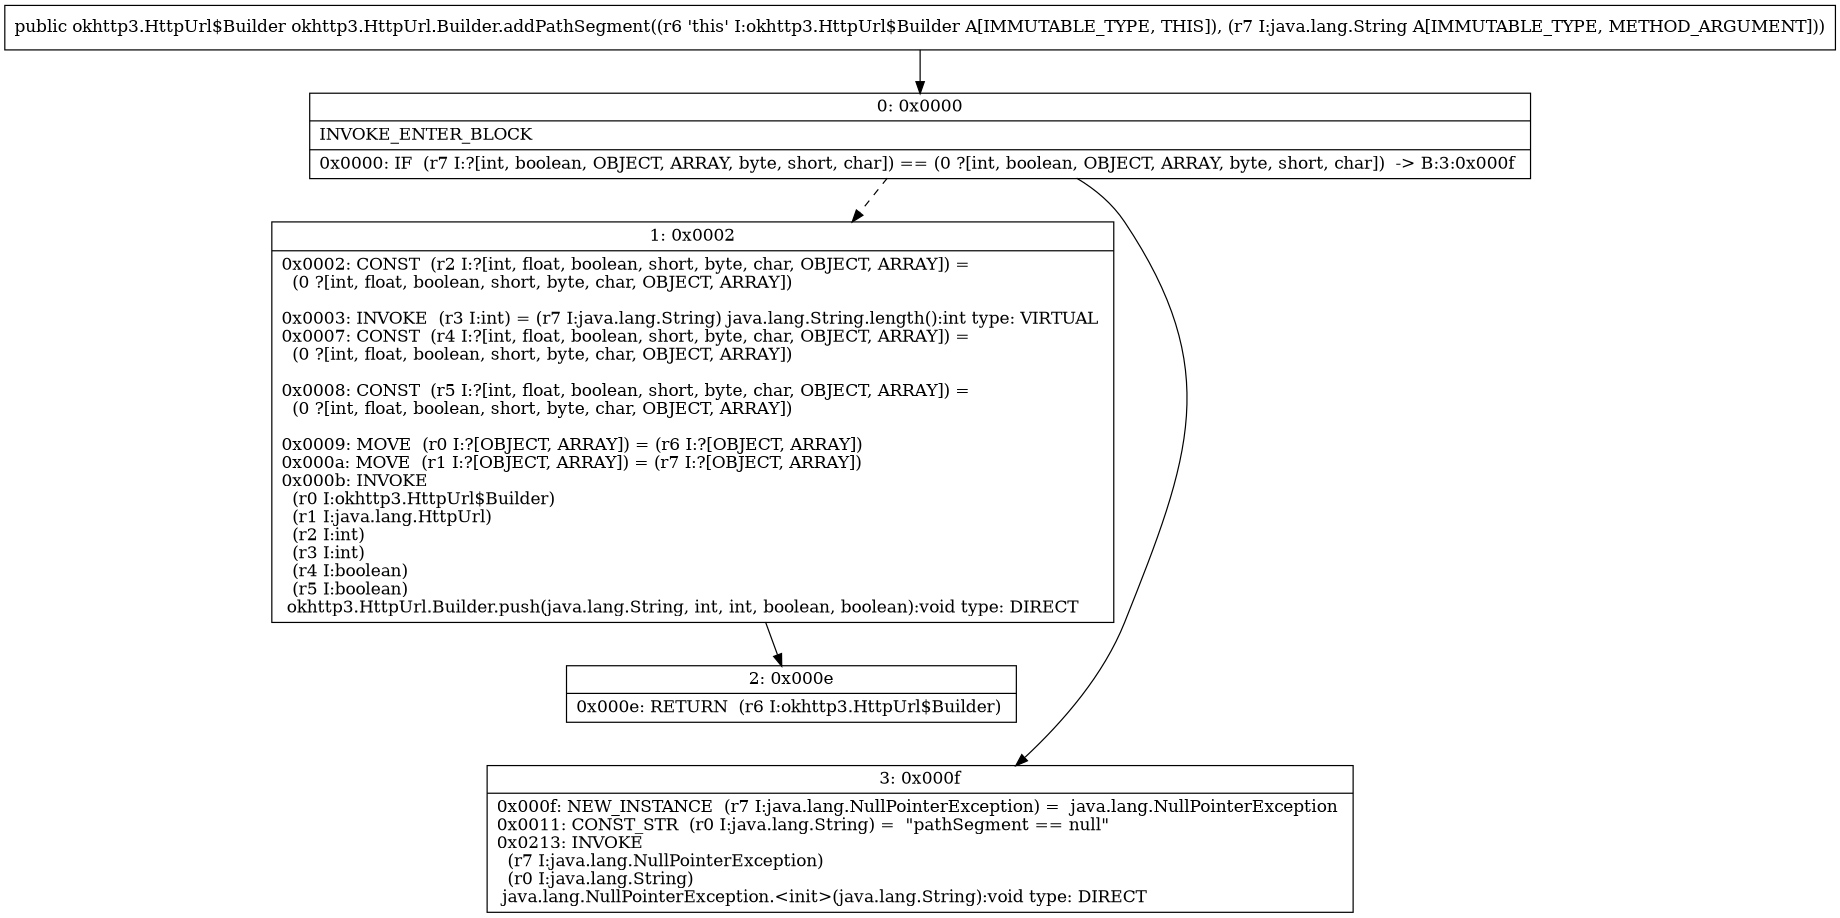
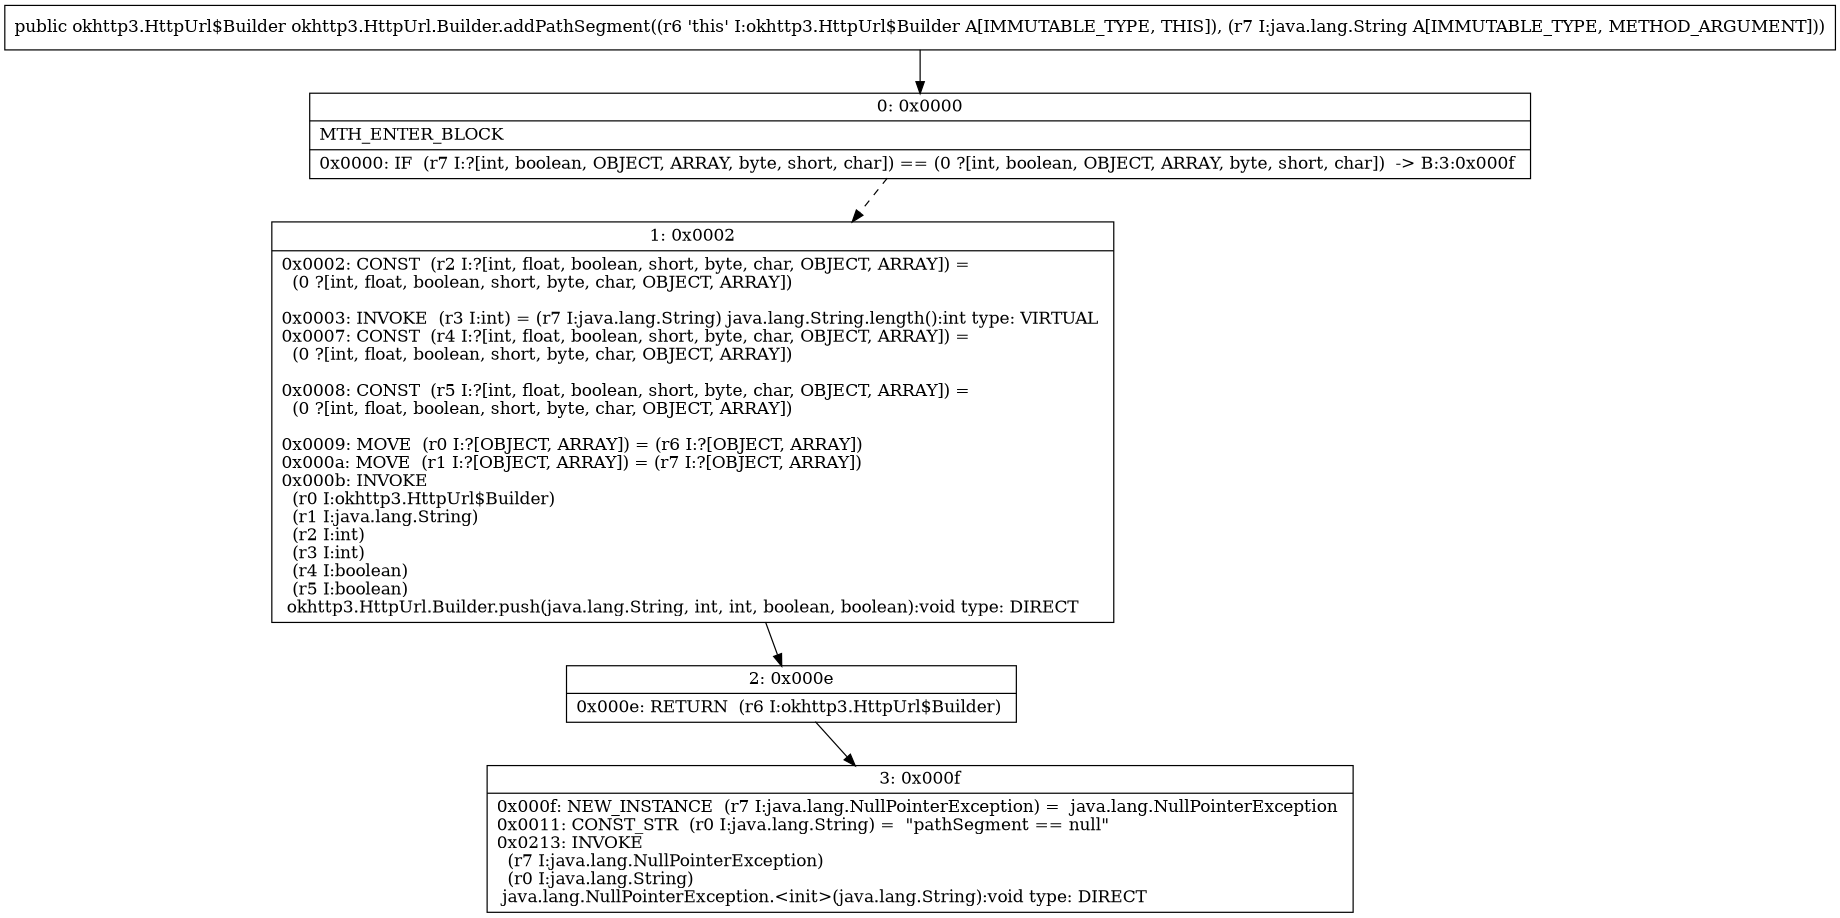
(426, 135) -> (412, 135)
(1177, 471) -> (831, 739)
(387, 517) -> (380, 517)
